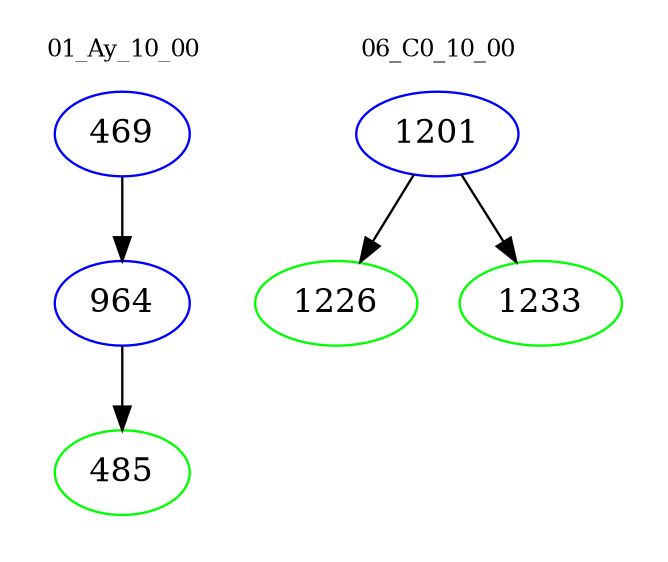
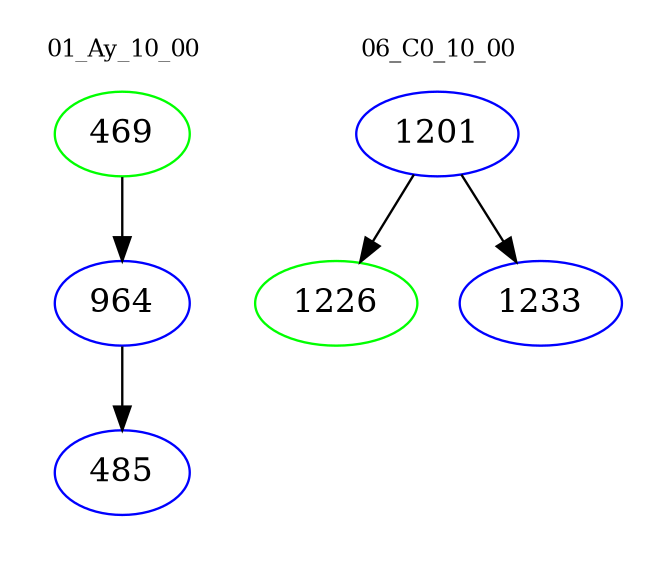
(122, 134) -> (122, 134)
(541, 303) -> (541, 303)
(122, 473) -> (122, 473)
